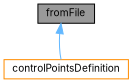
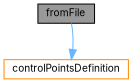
(60, 47) -> (73, 36)
